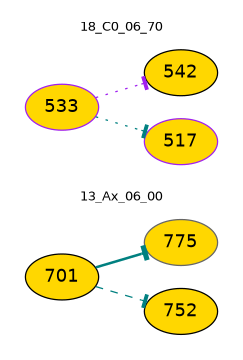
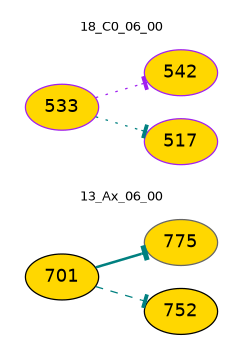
(121, 27) -> (121, 27)
(181, 73) -> (181, 73)
